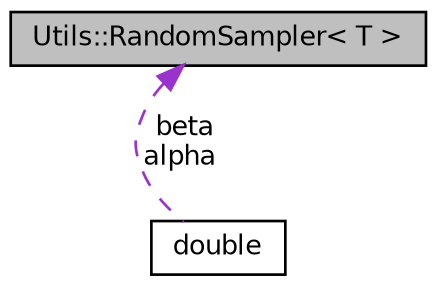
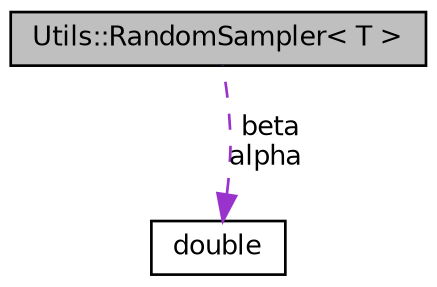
(138, 157) -> (230, 130)
